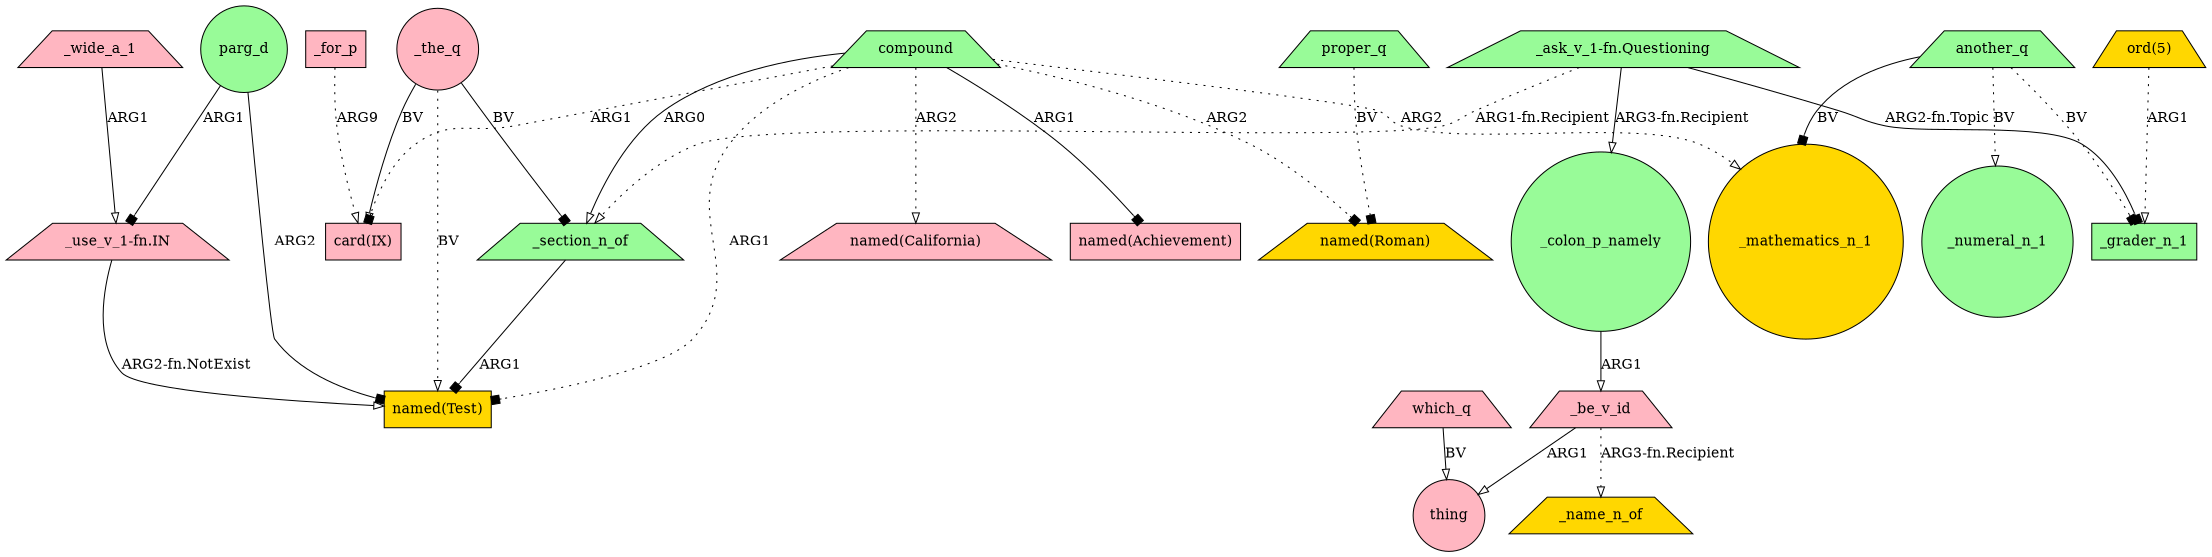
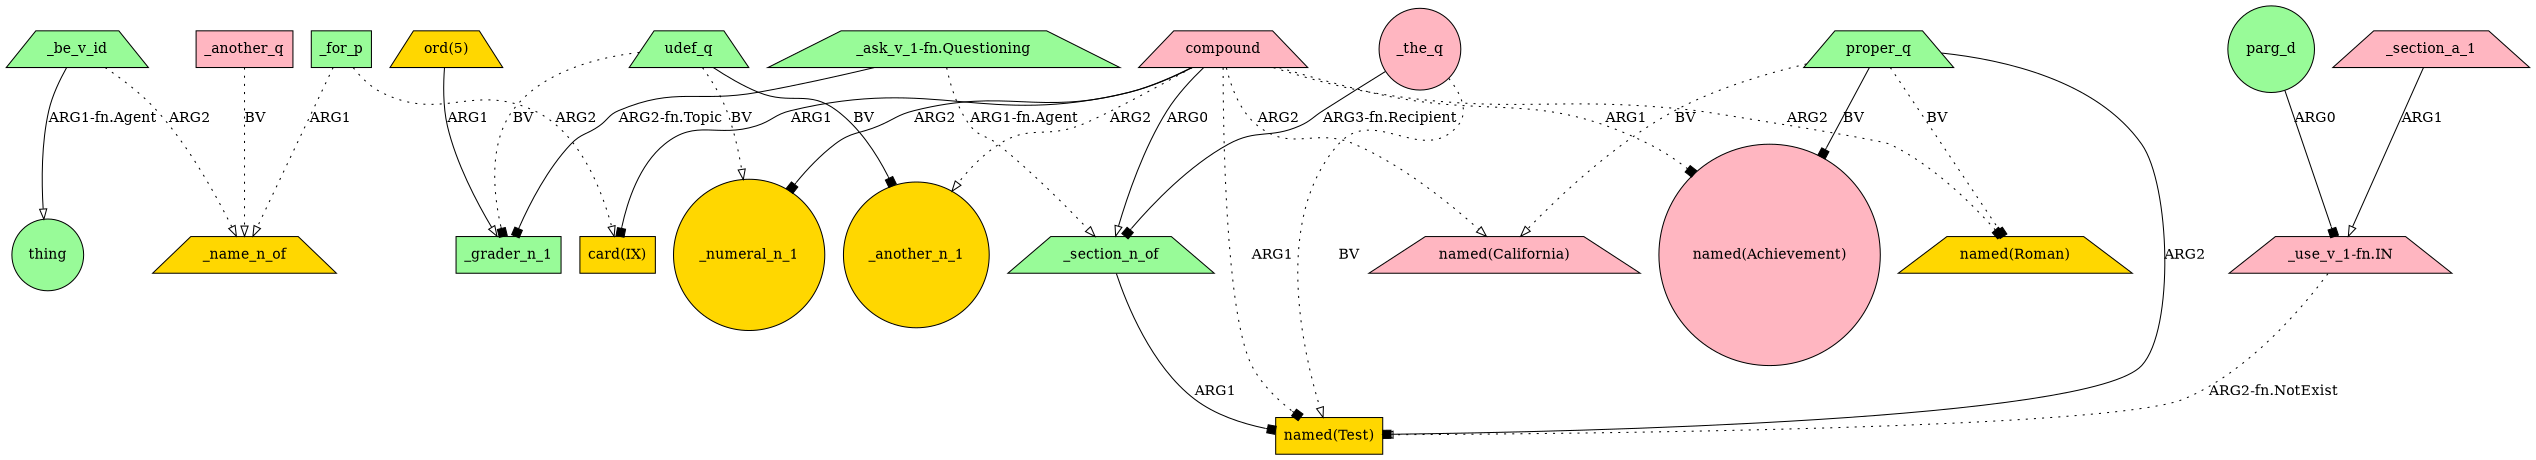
(100, 49) -> (2431, 49)
none -> (245, 49)
(336, 49) -> (341, 49)
(916, 49) -> (1223, 49)
(1992, 49) -> (689, 49)
none -> (932, 107)
none -> (1848, 108)
(582, 113) -> (880, 98)
(224, 118) -> (2316, 118)
(358, 118) -> (576, 118)
(503, 118) -> (1390, 118)
(1543, 118) -> (1024, 118)
none -> (1654, 123)
(2147, 140) -> (455, 151)
(1056, 141) -> (1550, 112)
none -> (295, 147)
(388, 147) -> none
(363, 242) -> (618, 255)
(1155, 242) -> (1770, 255)
(1601, 242) -> none
(1806, 242) -> (916, 255)
(1997, 242) -> (749, 255)
(266, 274) -> (1997, 403)
(188, 390) -> (1886, 426)
(1442, 409) -> none
(1601, 409) -> (77, 49)
(1568, 454) -> (103, 118)
(1668, 454) -> (190, 118)
(1449, 516) -> (48, 255)
